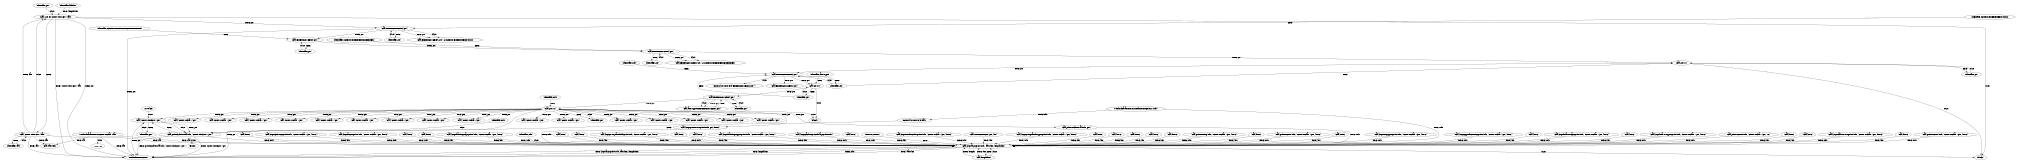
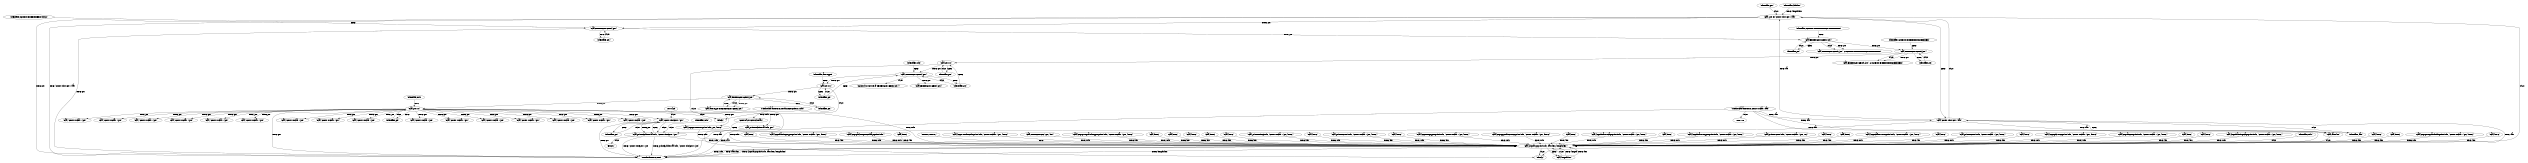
(445, 40) -> none
none -> (1849, 51)
none -> (1844, 120)
none -> (1954, 144)
